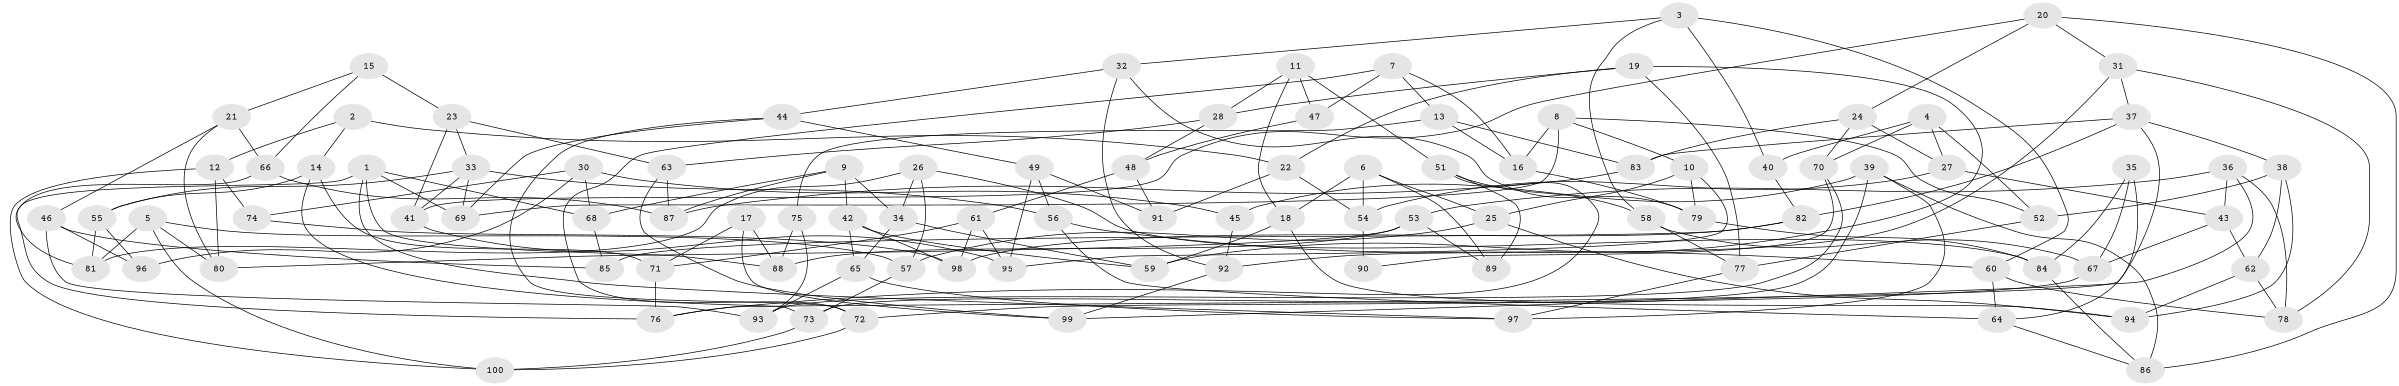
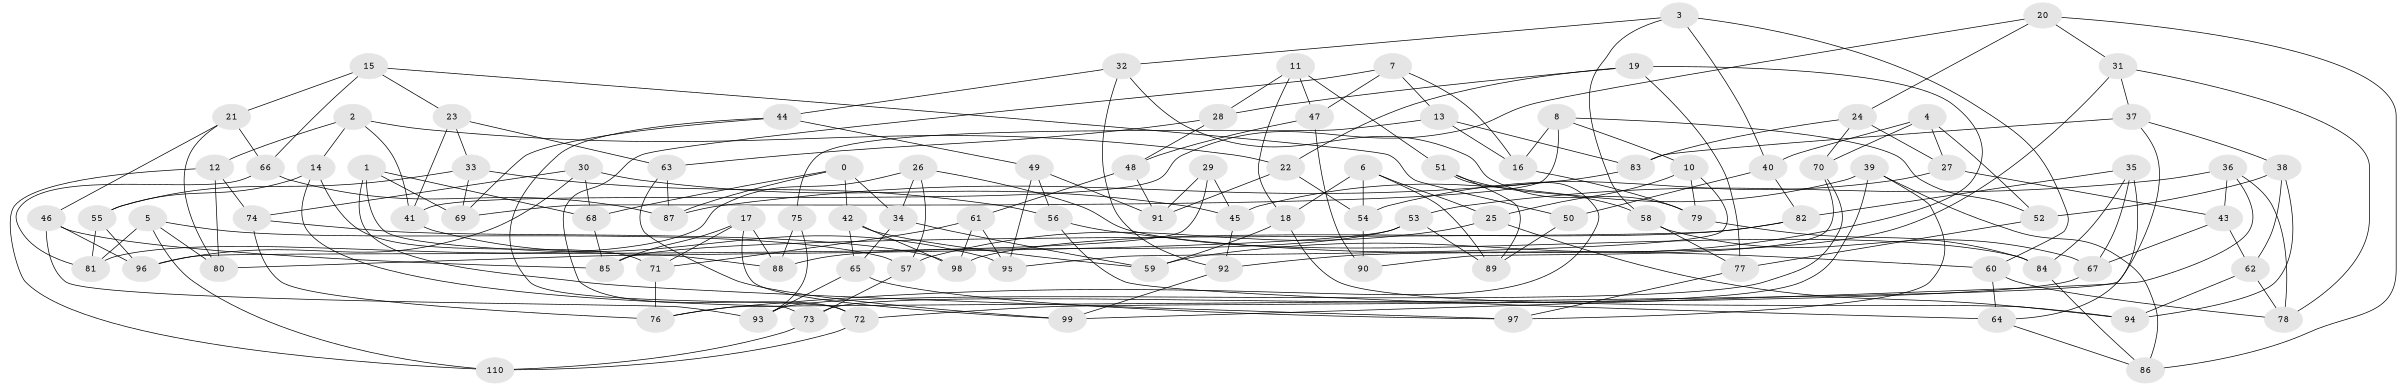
(844, 168) -> (844, 168)
none -> (1208, 168)
(1979, 178) -> (2018, 185)
none -> (1324, 186)
(438, 194) -> (396, 161)
none -> (1569, 218)
none -> (678, 242)
(131, 299) -> (449, 307)
(495, 370) -> (495, 370)
